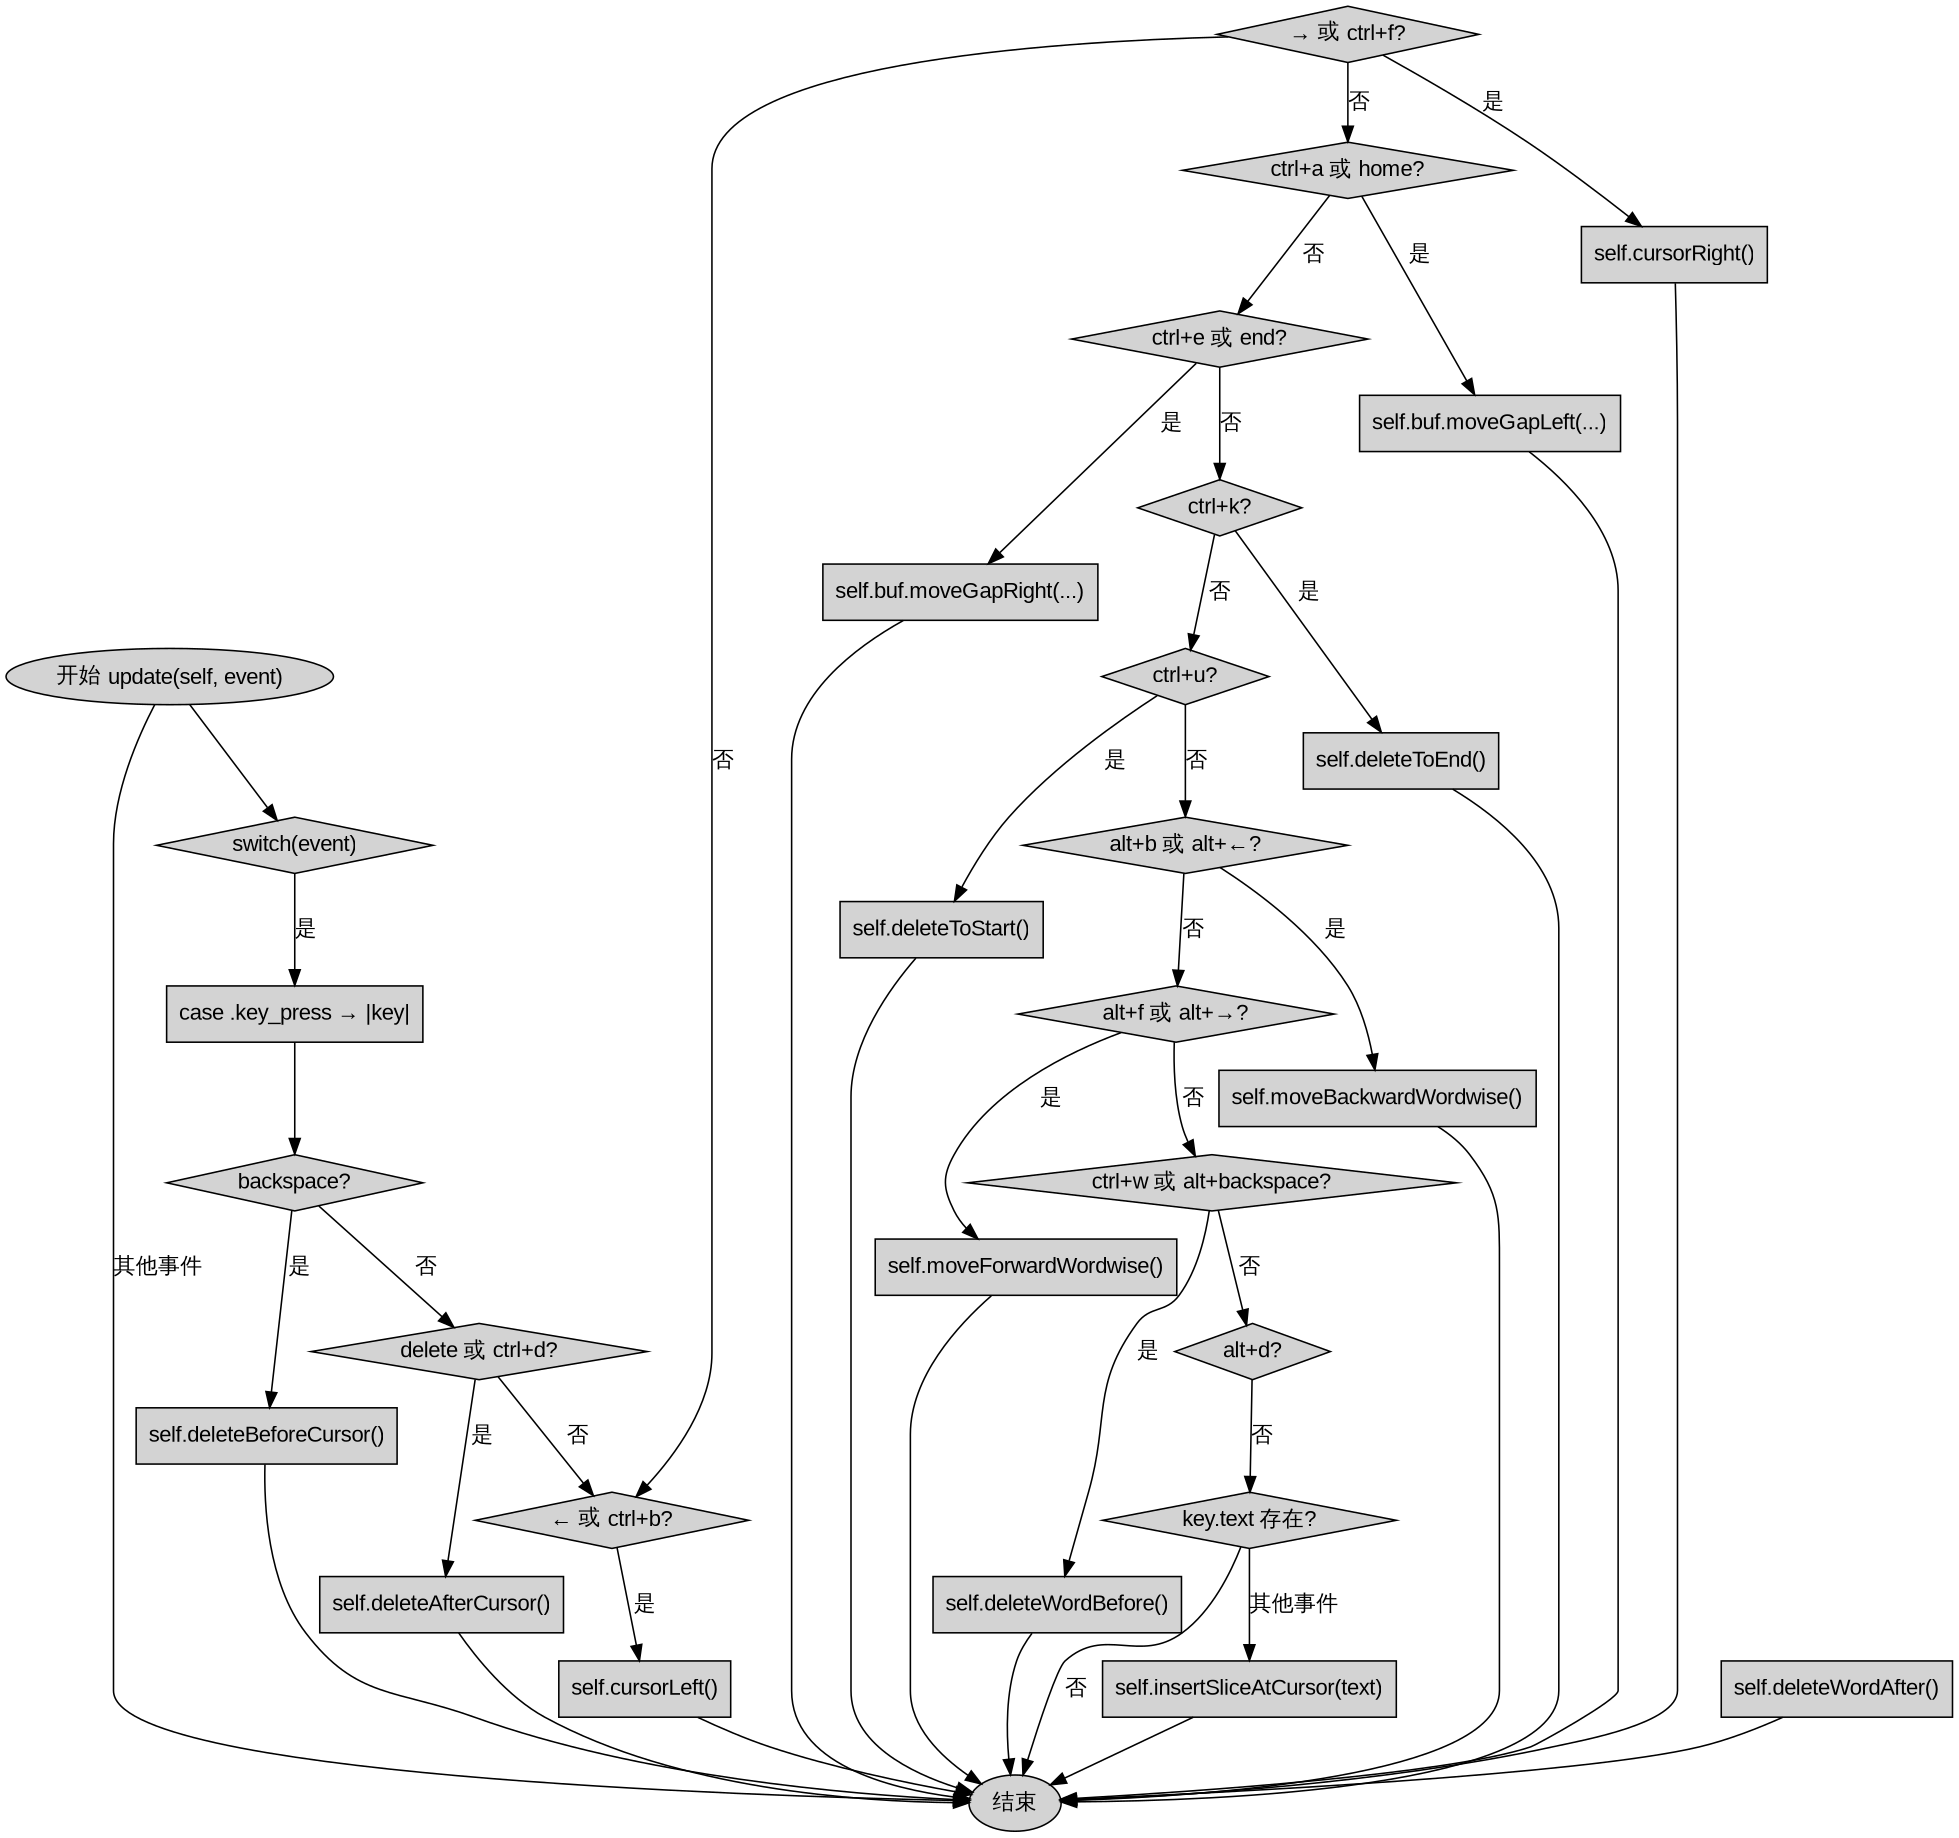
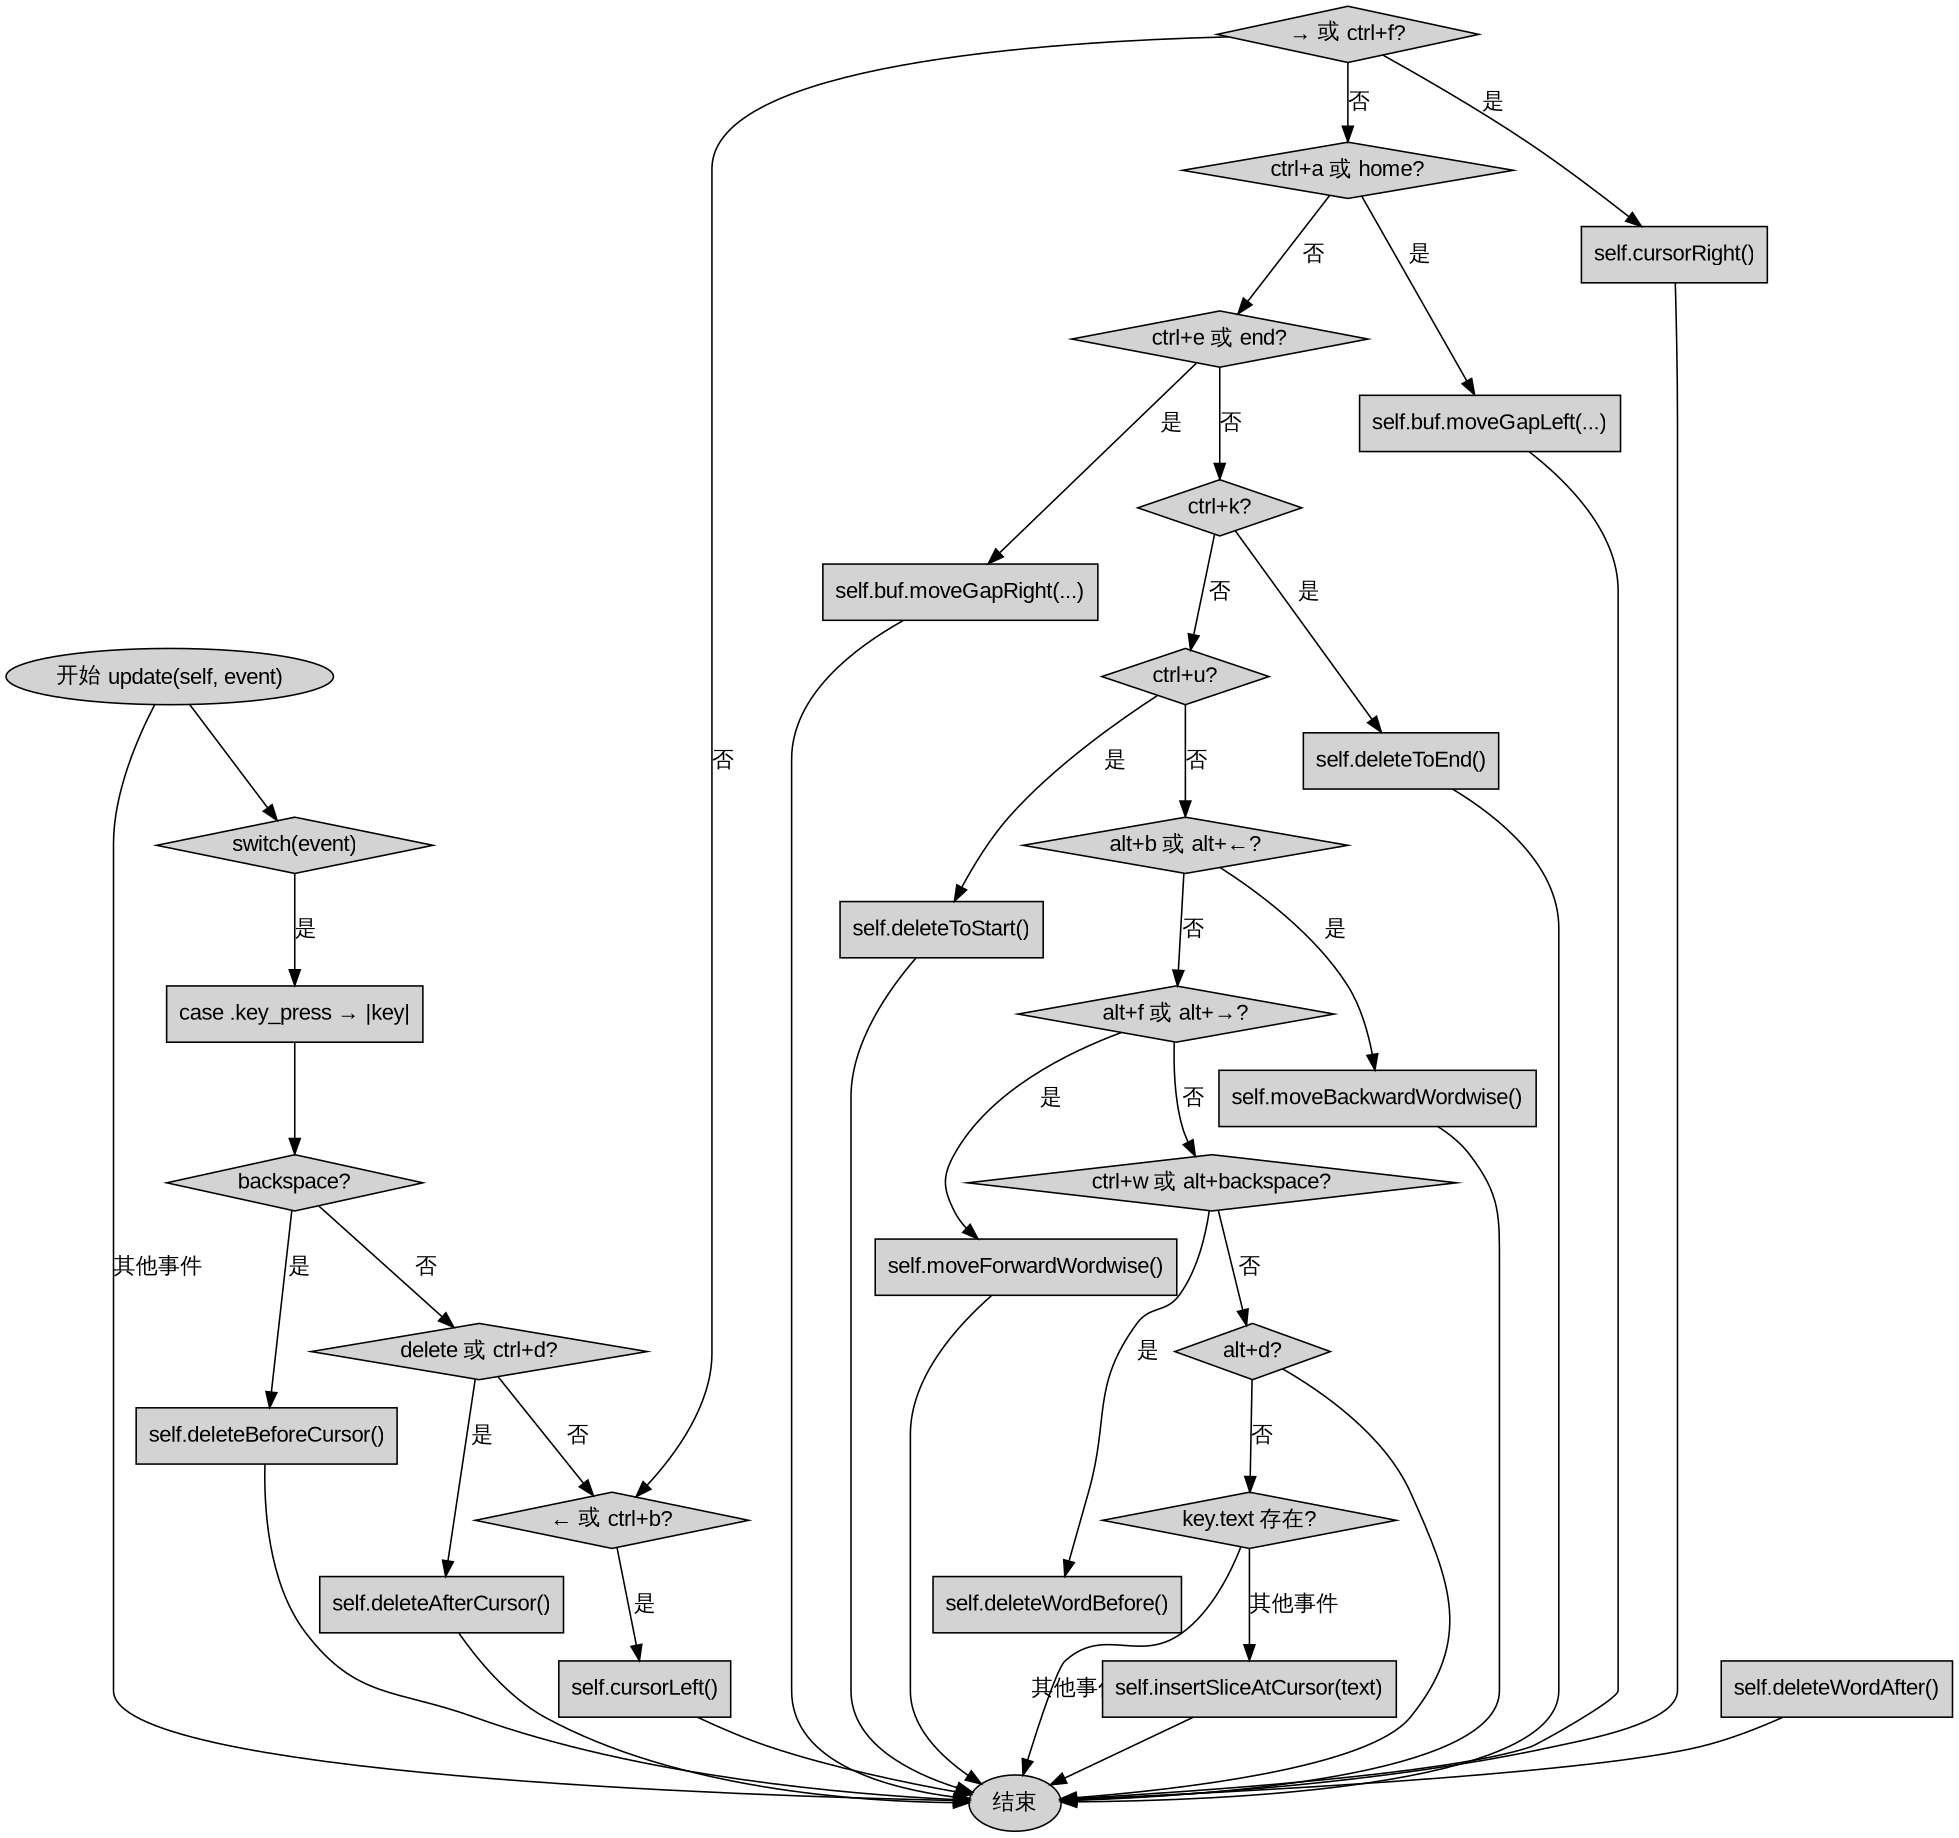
(1077, 1689) -> (1077, 1689)
(1009, 1694) -> (1431, 1687)
